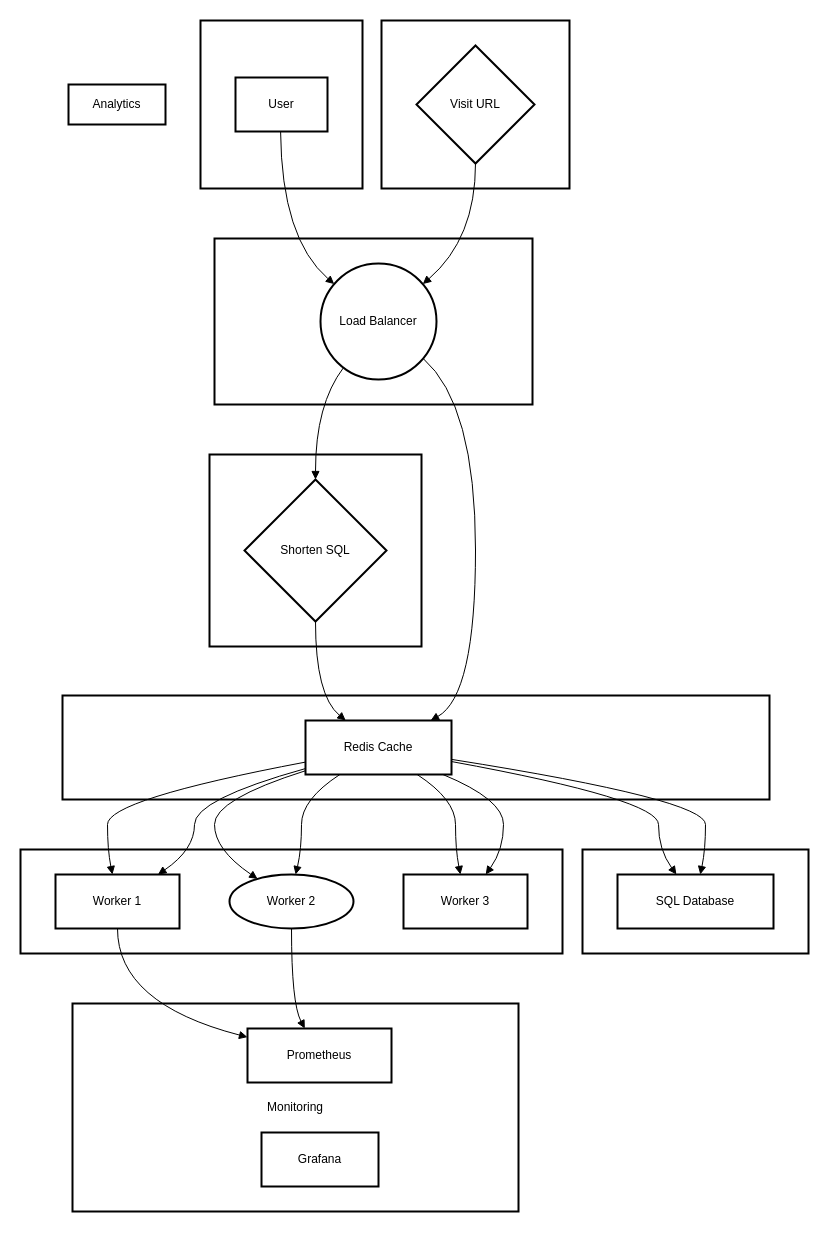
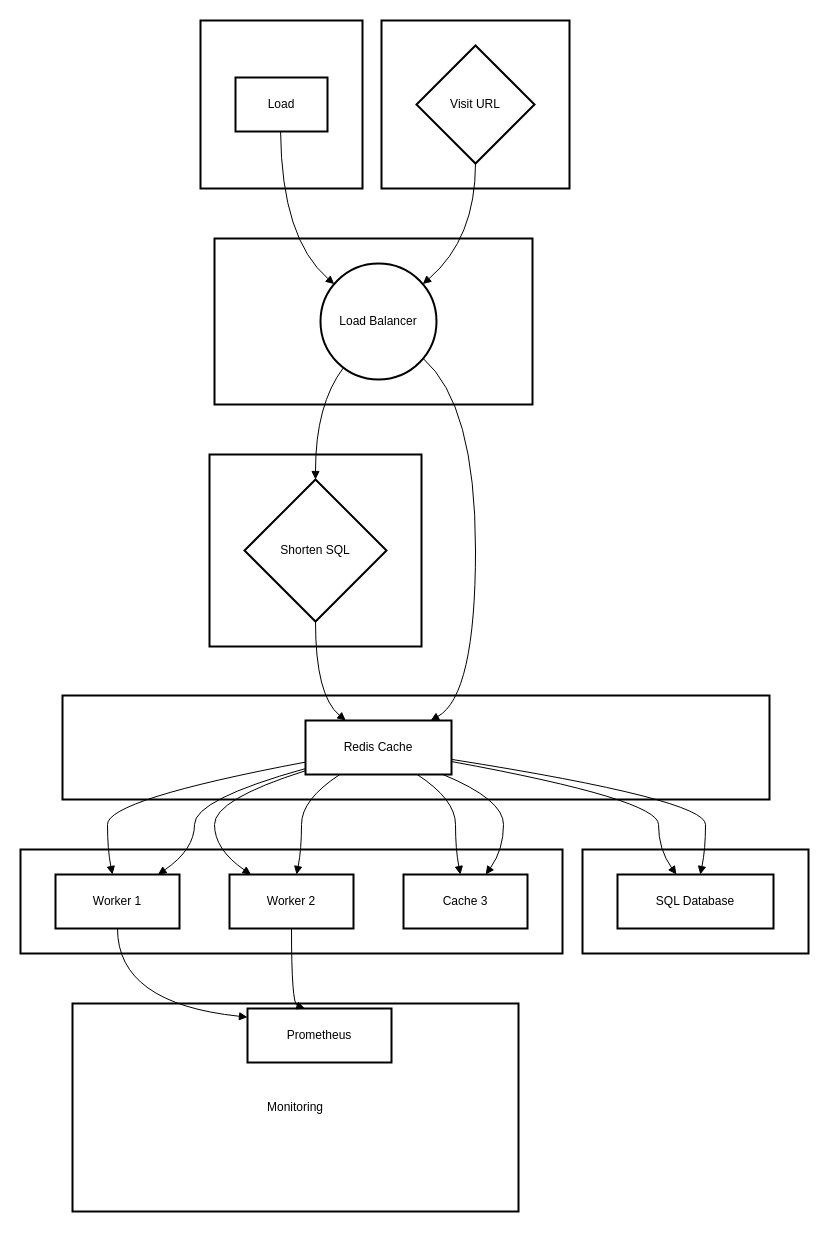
(117, 105) -> none
(282, 105) -> (282, 105)
(292, 902) -> (292, 902)
(466, 902) -> (466, 902)
(320, 1056) -> (320, 1036)
(320, 1160) -> none
